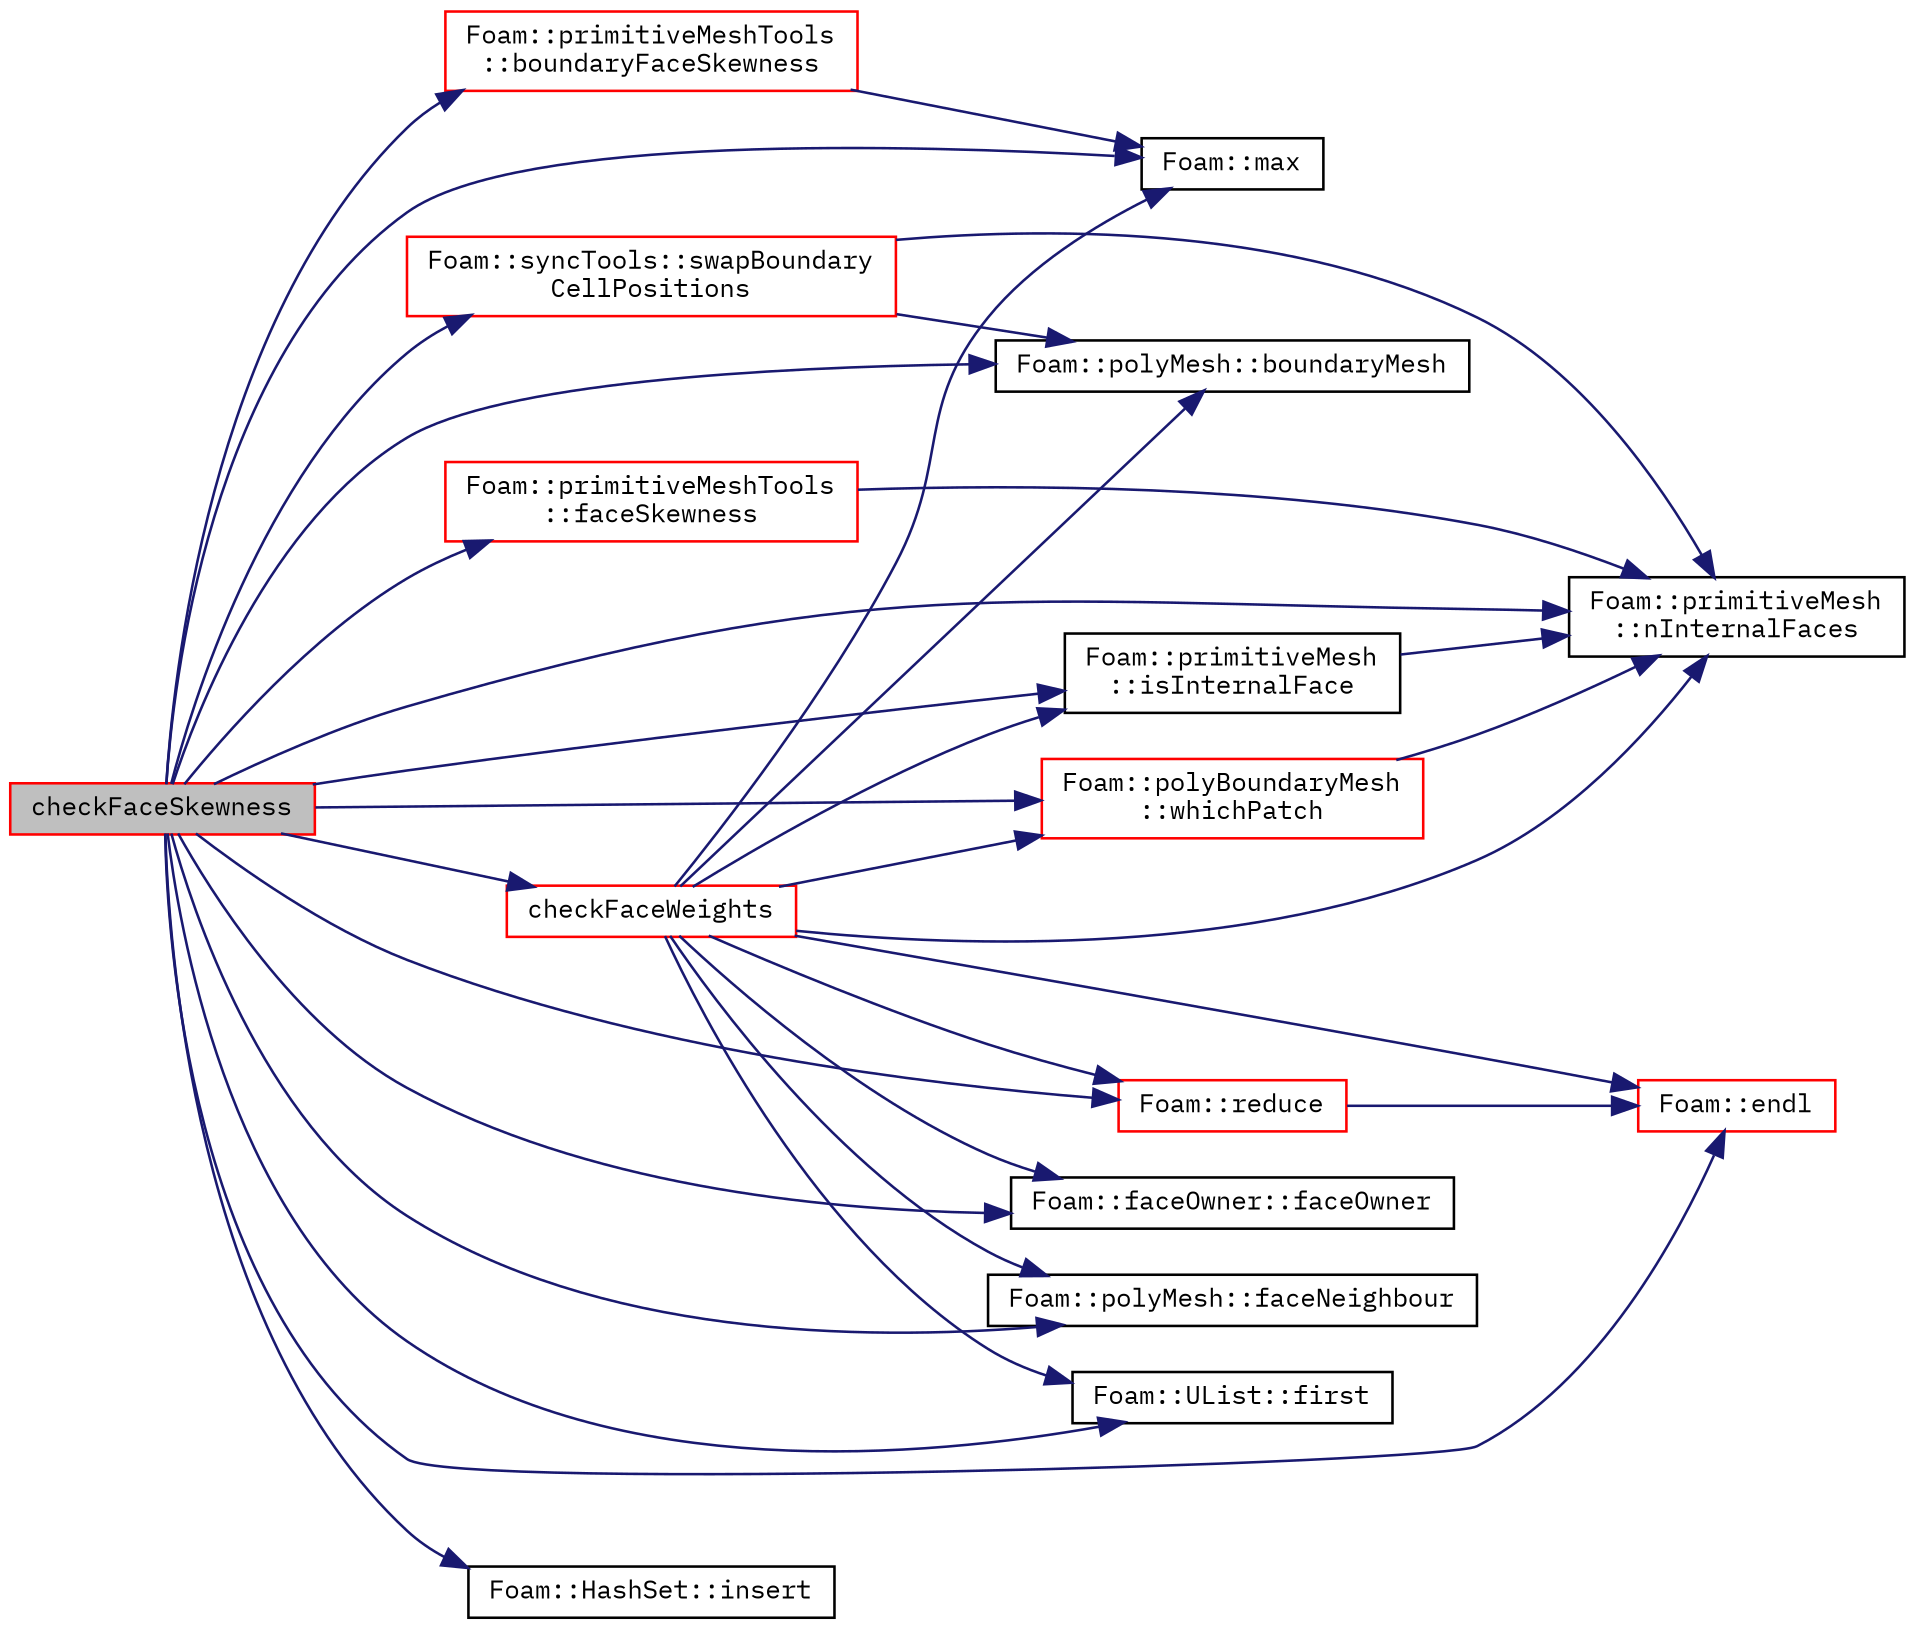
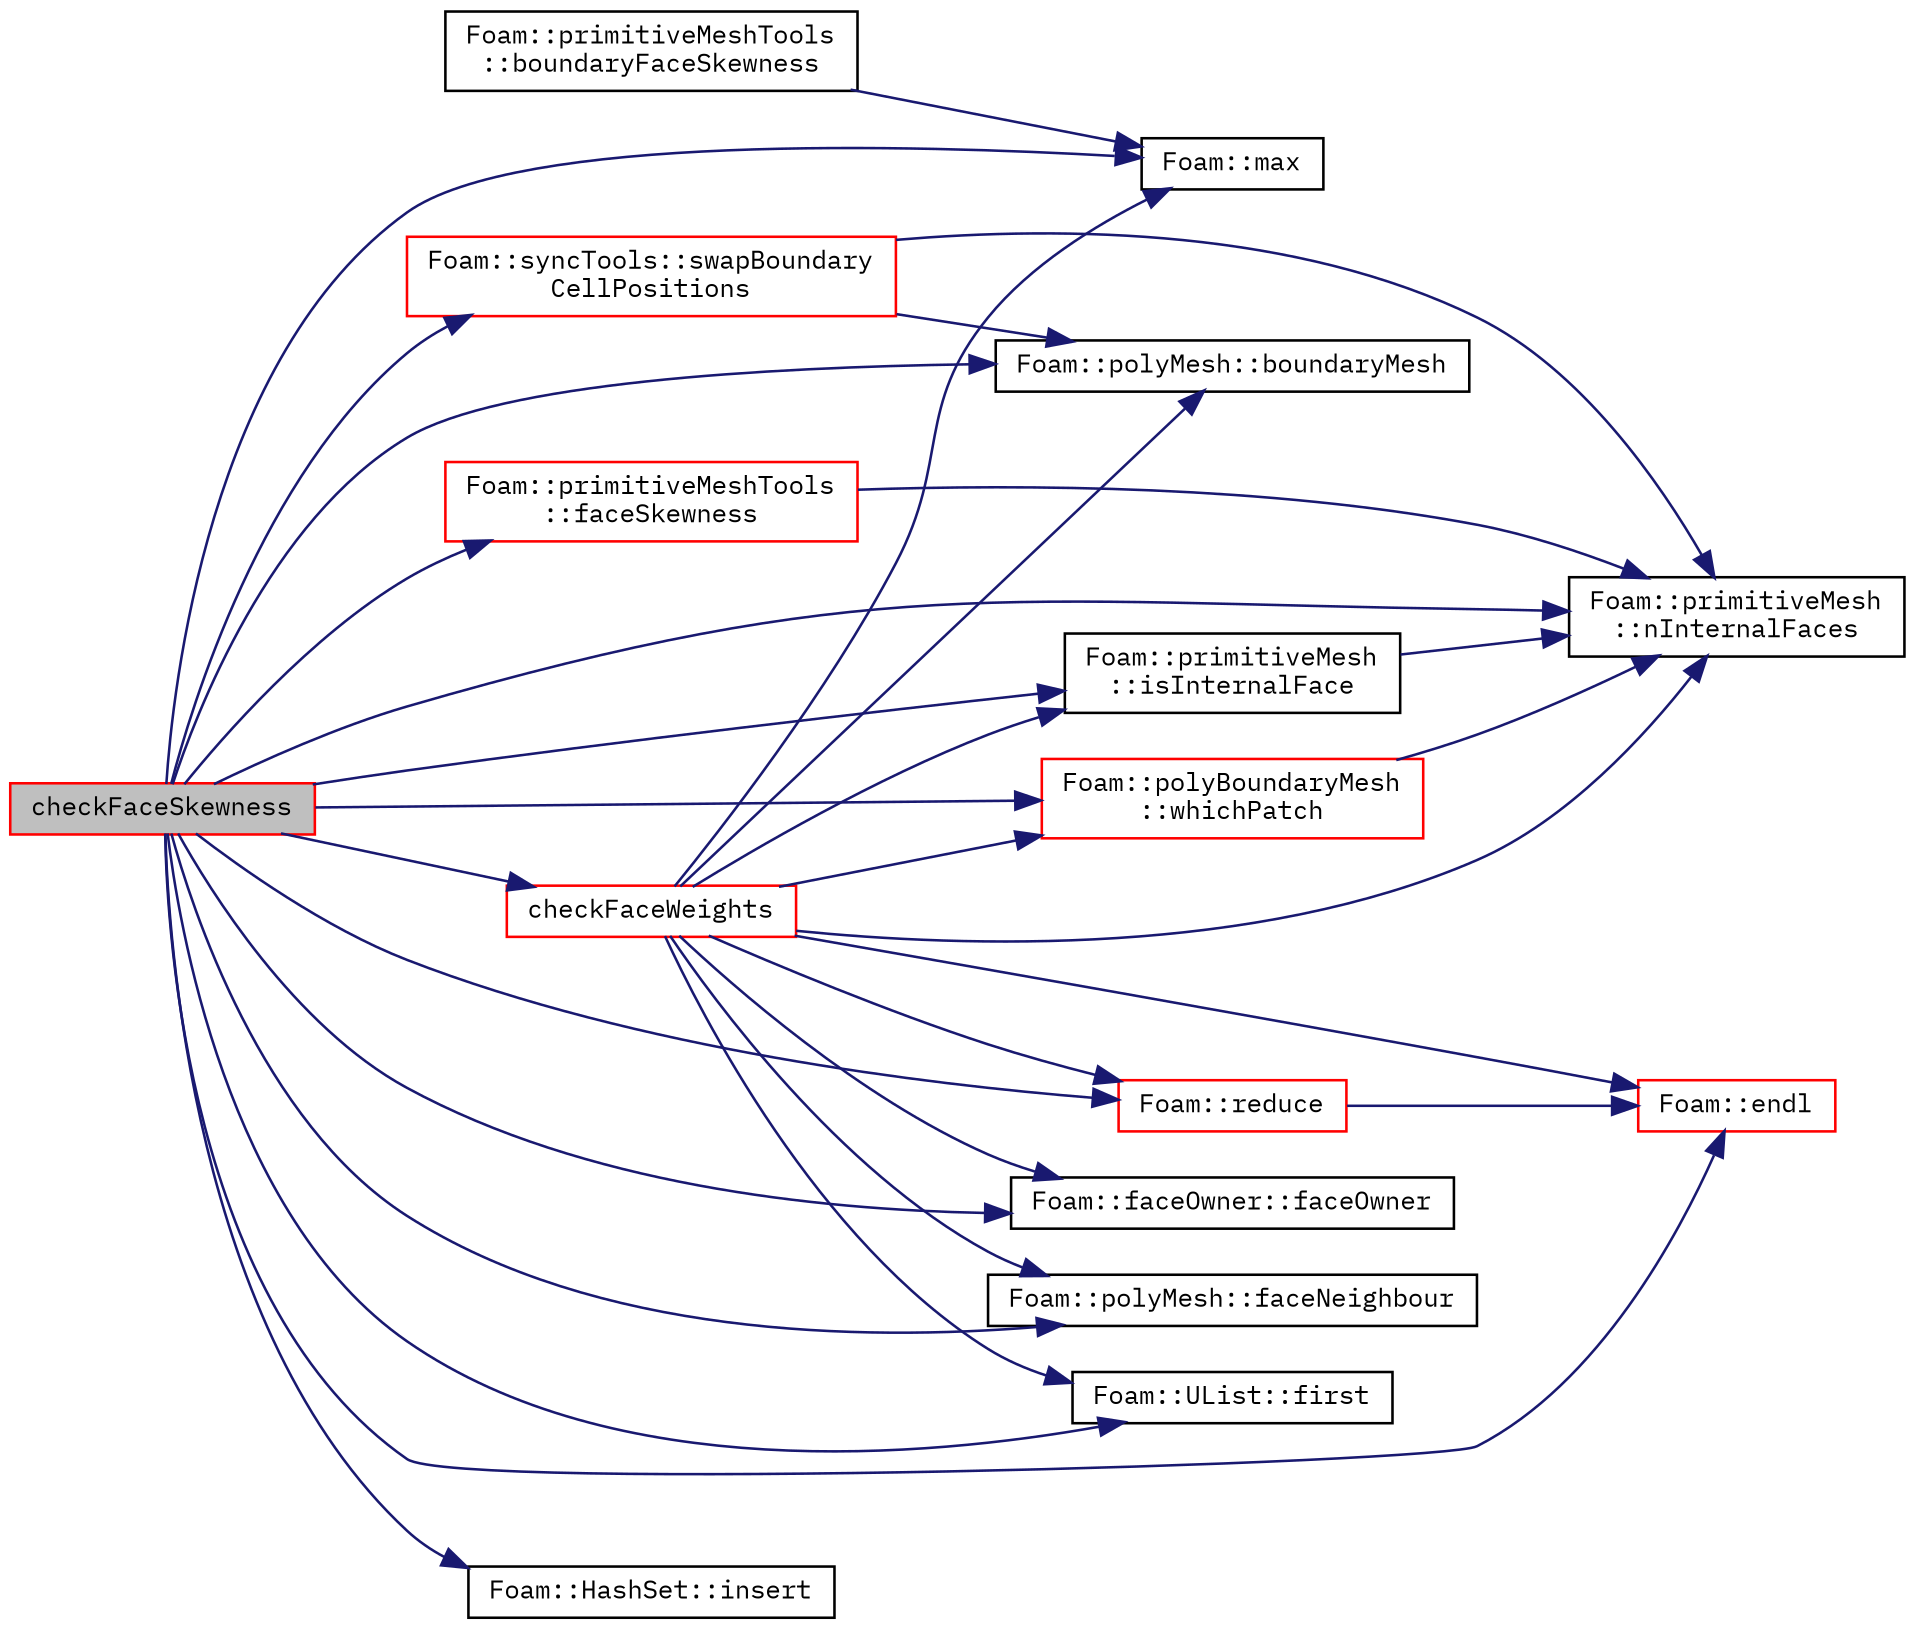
(651, 51) -> (651, 51)
(244, 397) -> none
